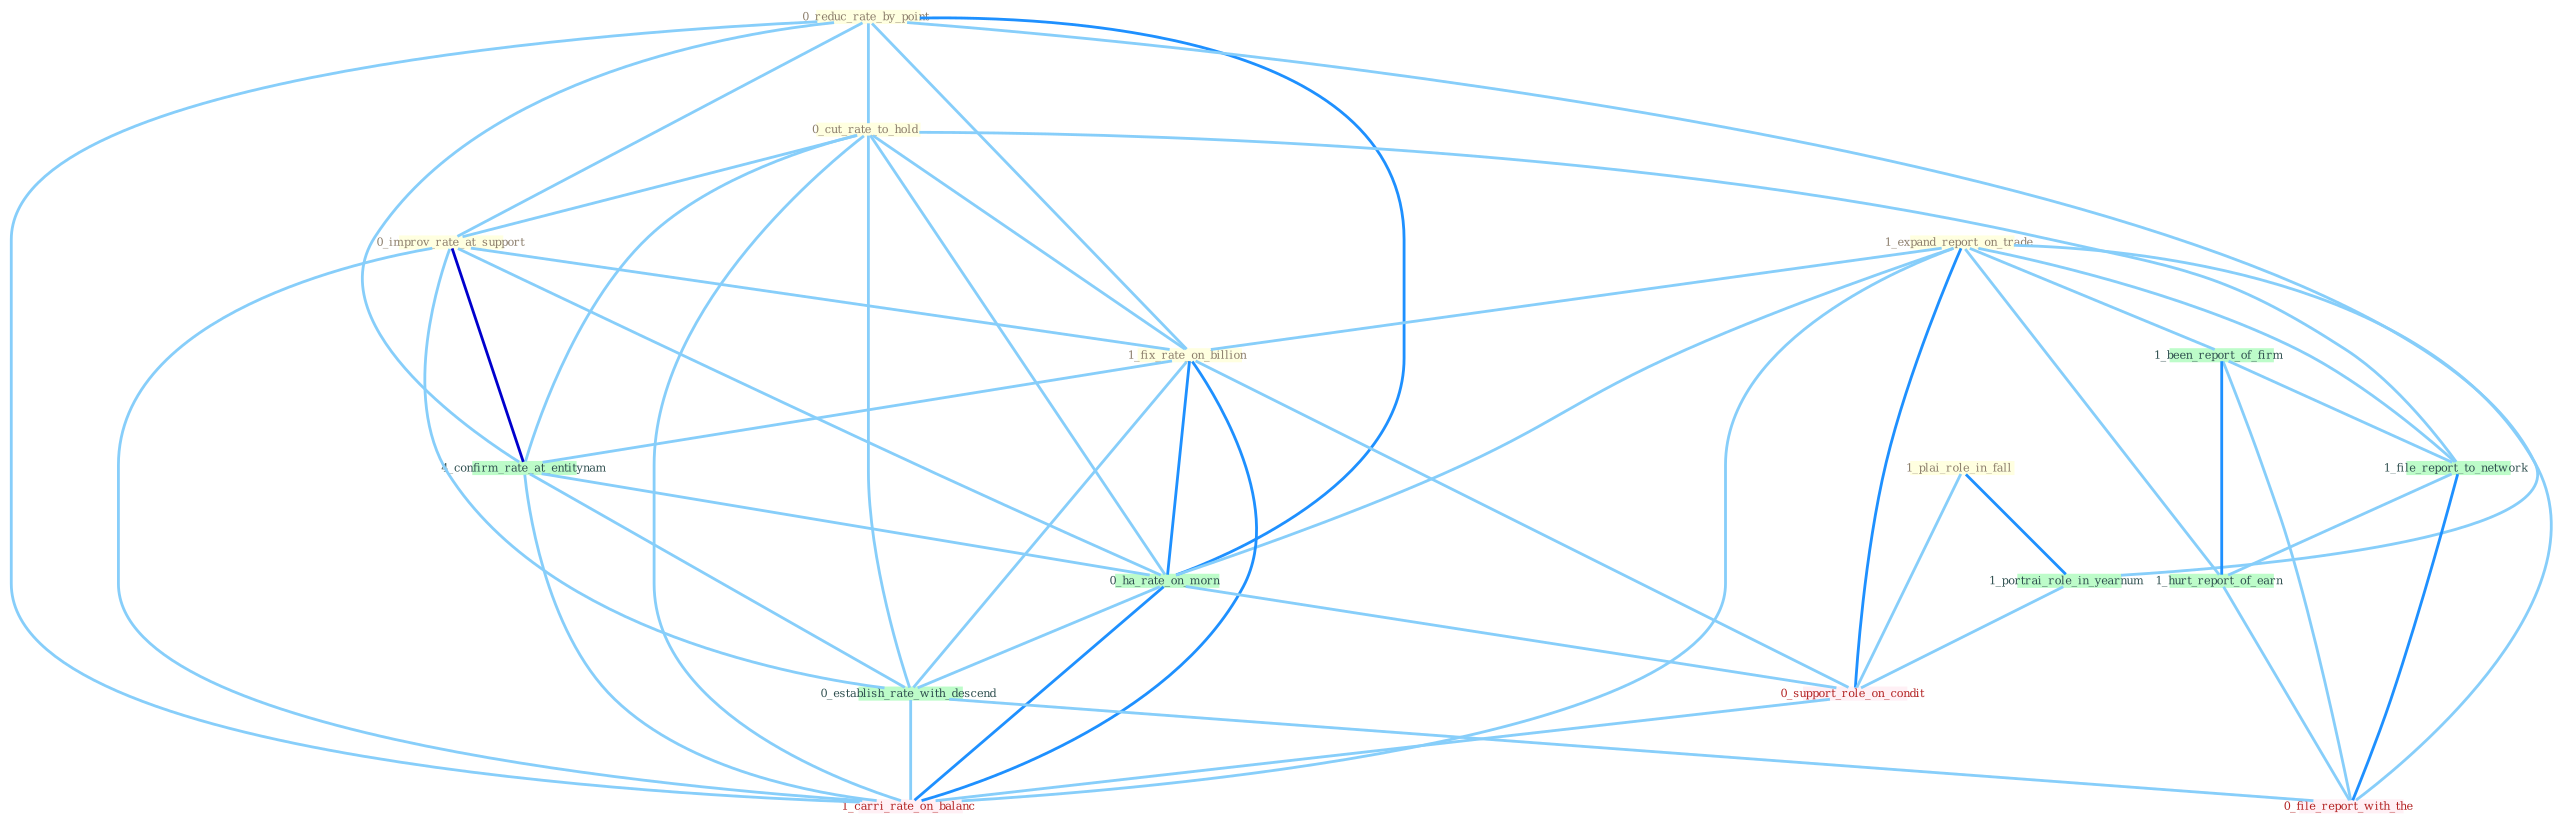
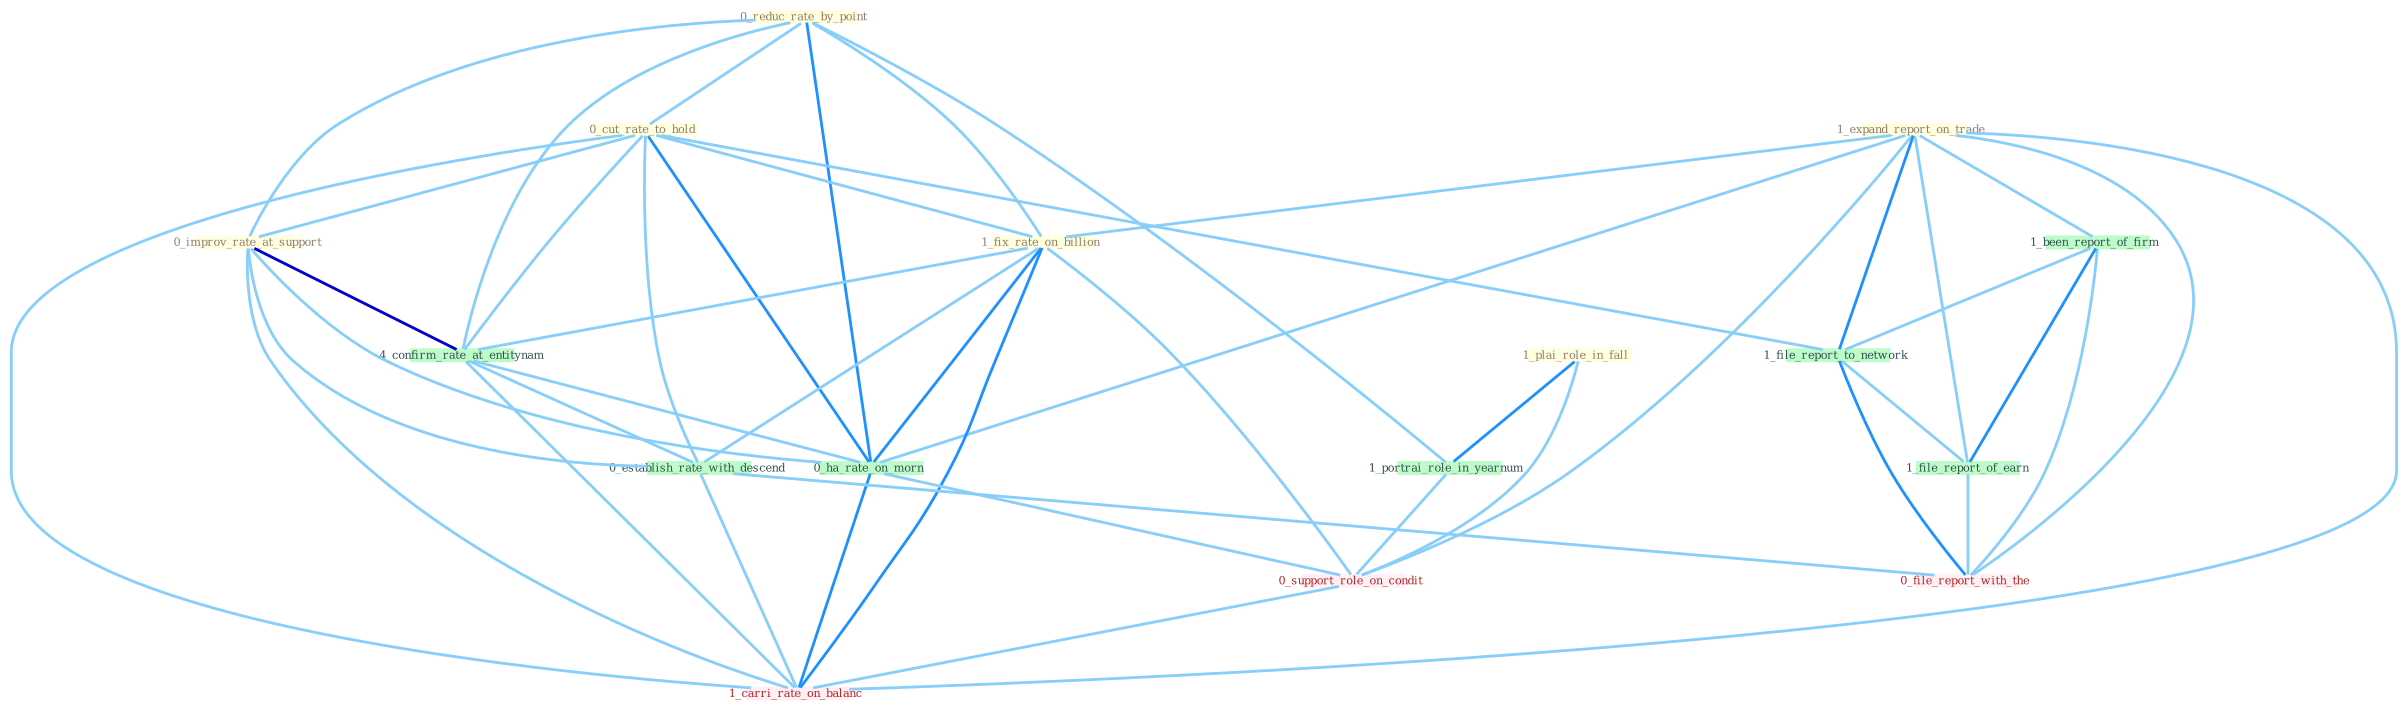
(820, 299) -> none
(2233, 321) -> (1876, 242)
(1018, 355) -> (770, 315)
(11, 433) -> none
(1886, 463) -> (1667, 394)
(2222, 581) -> (1968, 468)
(1039, 637) -> none
